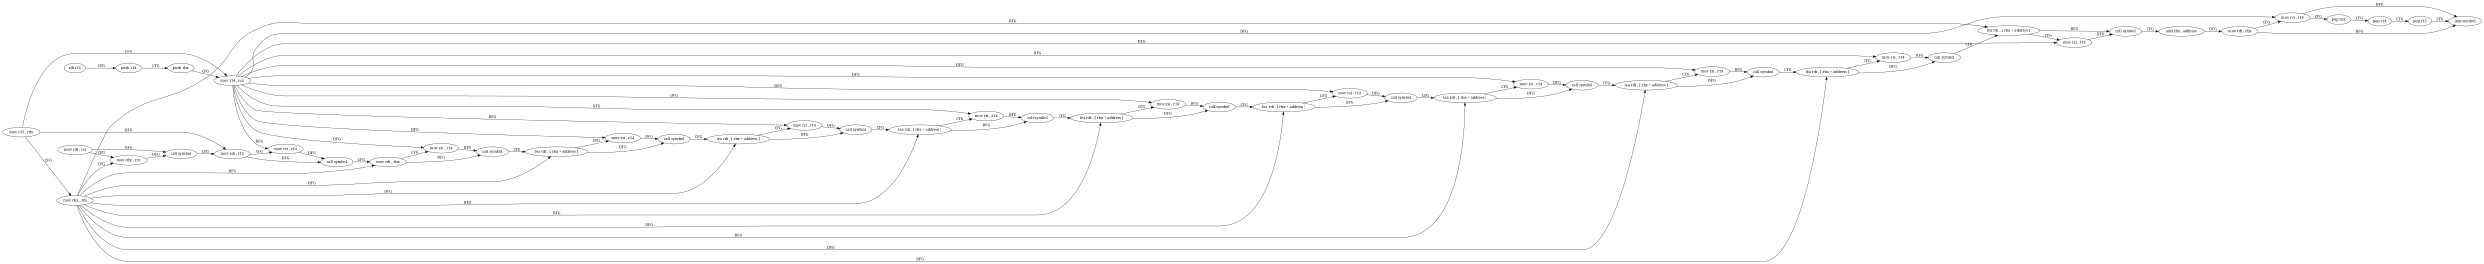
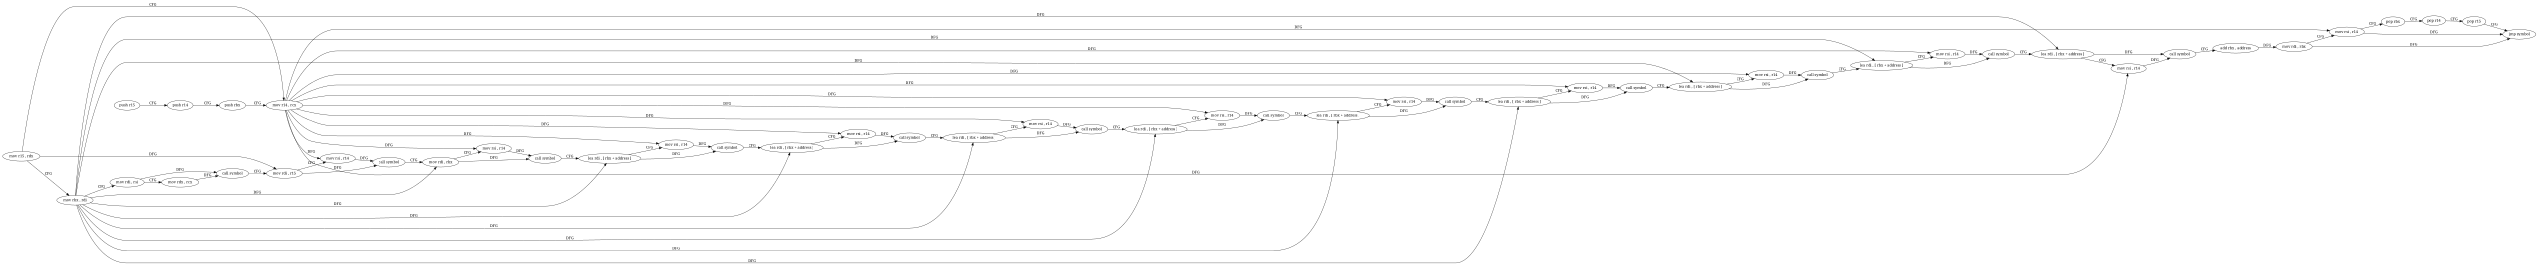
(75, 68) -> (127, 105)
(91, 176) -> (98, 191)
